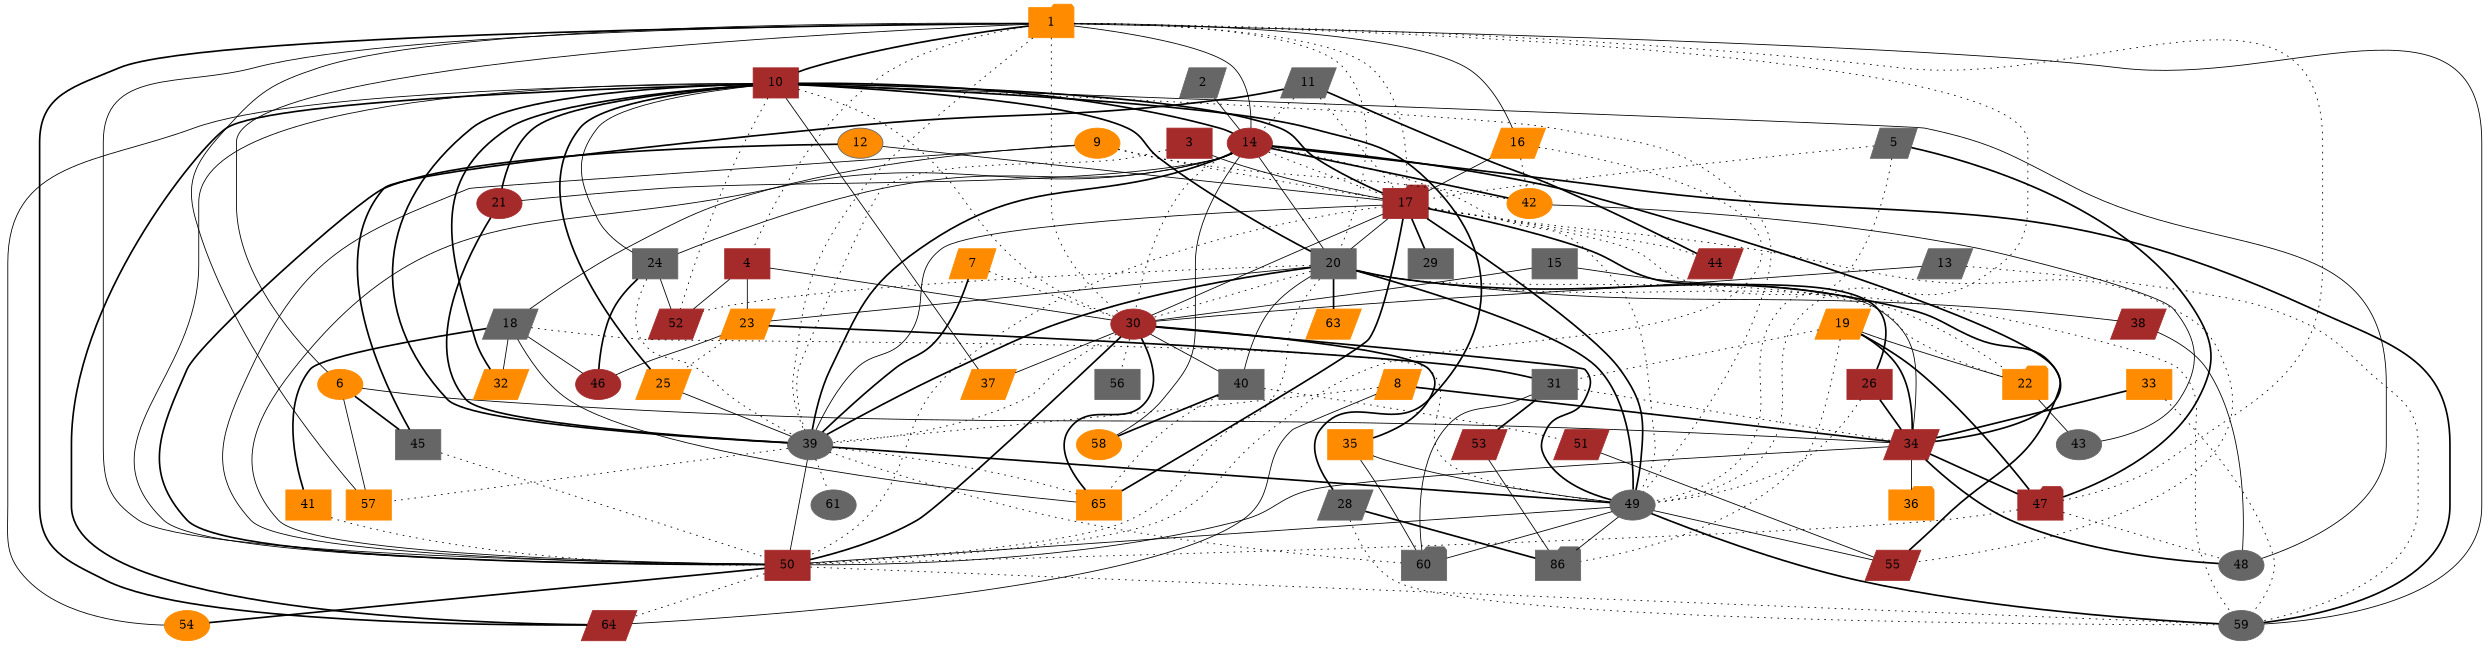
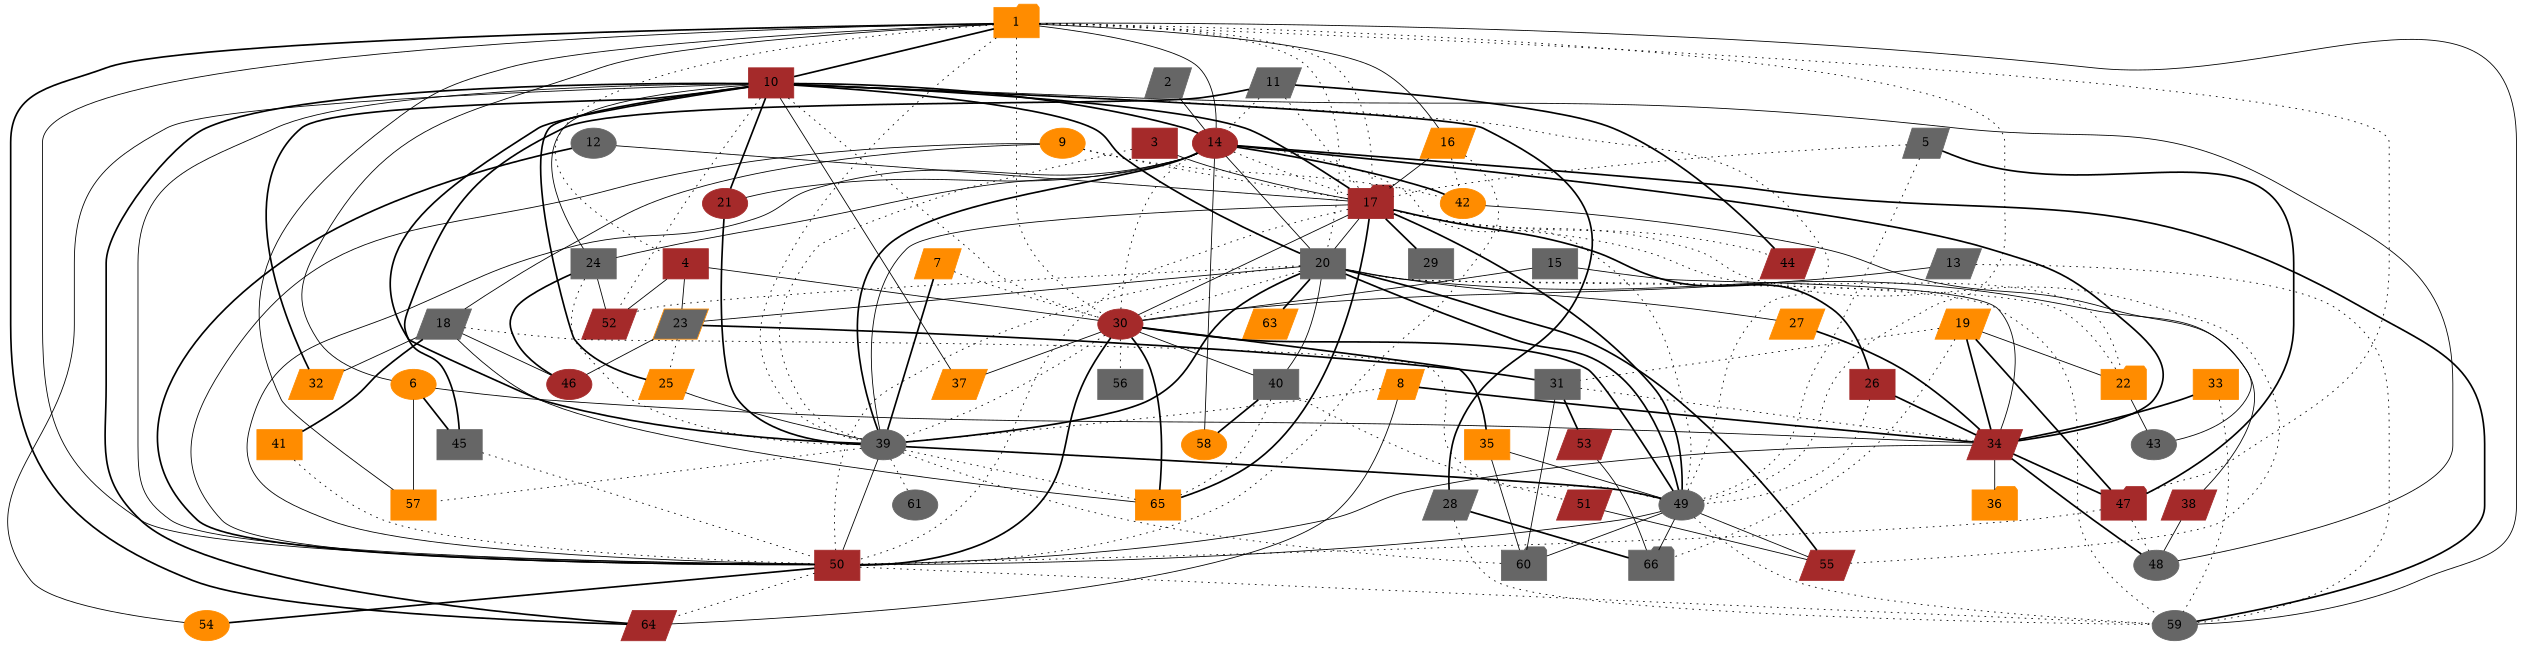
(860, 143) -> (594, 143)
(747, 324) -> (681, 324)
none -> (1797, 324)
(1558, 565) -> (1651, 565)
(1930, 594) -> (1913, 603)
